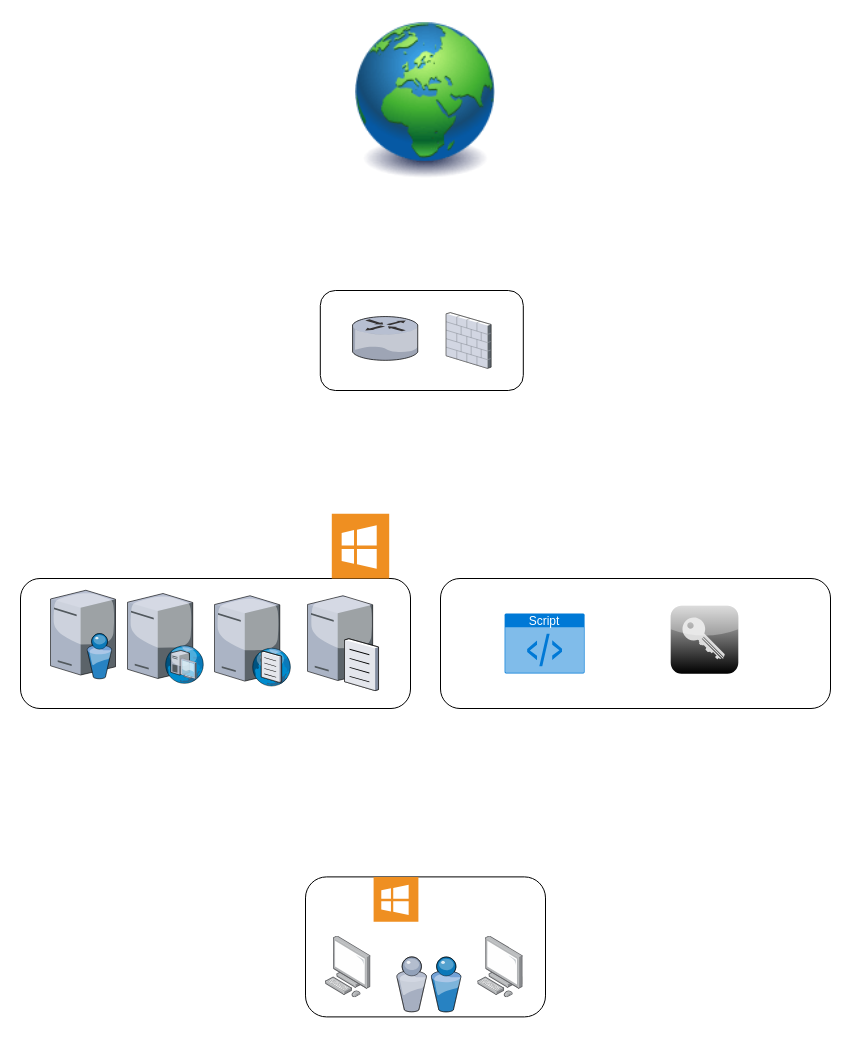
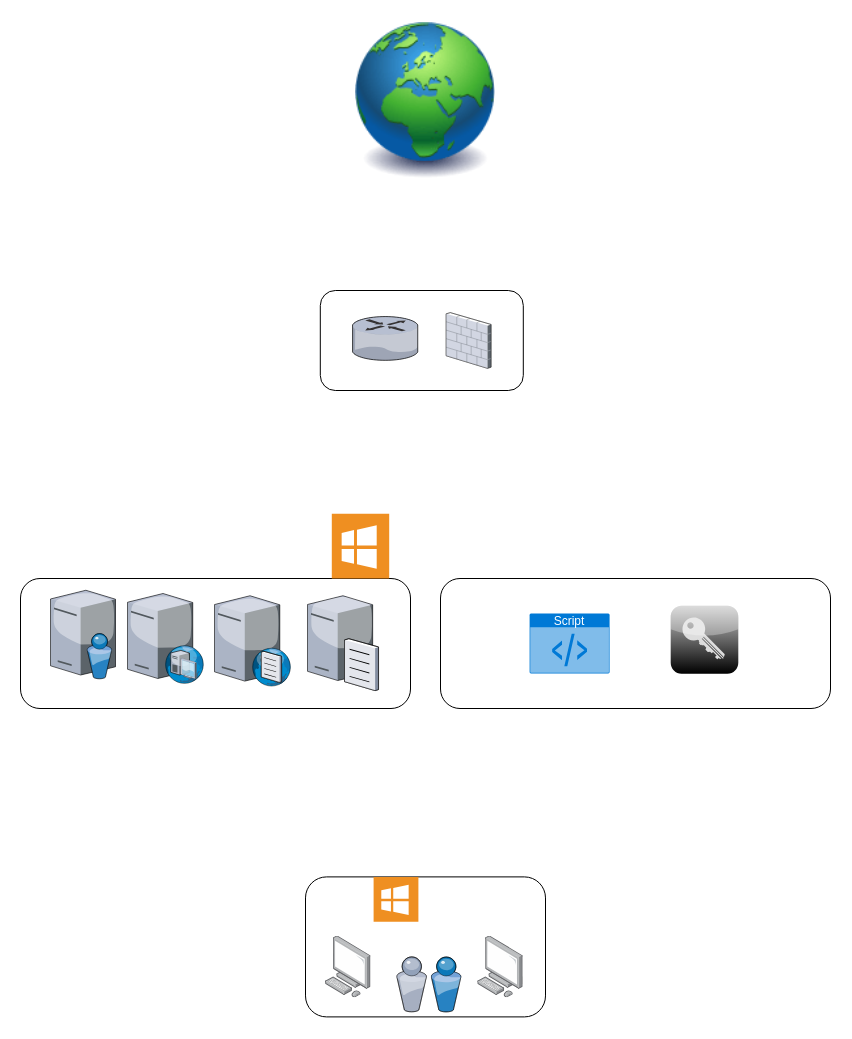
(545, 644) -> (570, 644)
